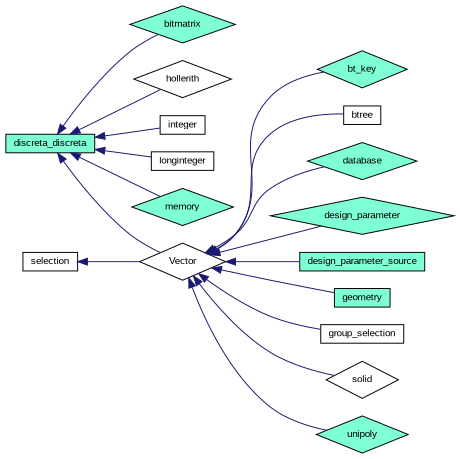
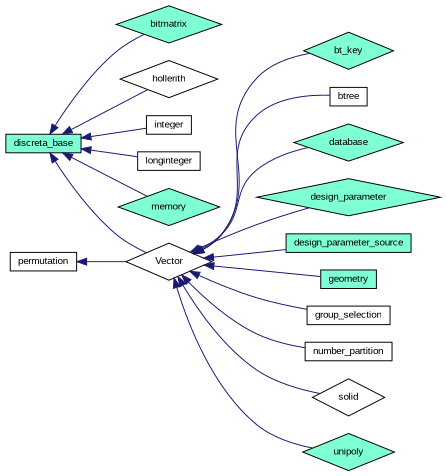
(50, 144) -> (43, 144)
(50, 262) -> (43, 262)
none -> (349, 352)
